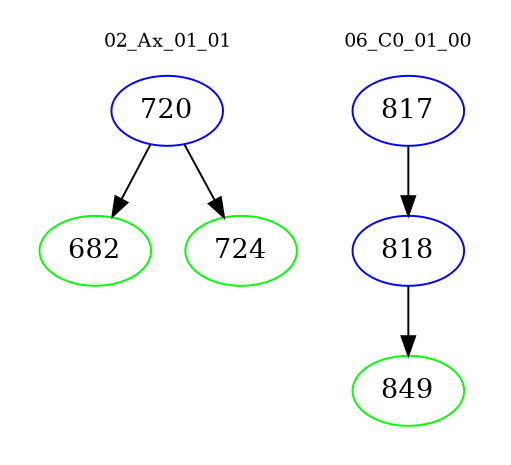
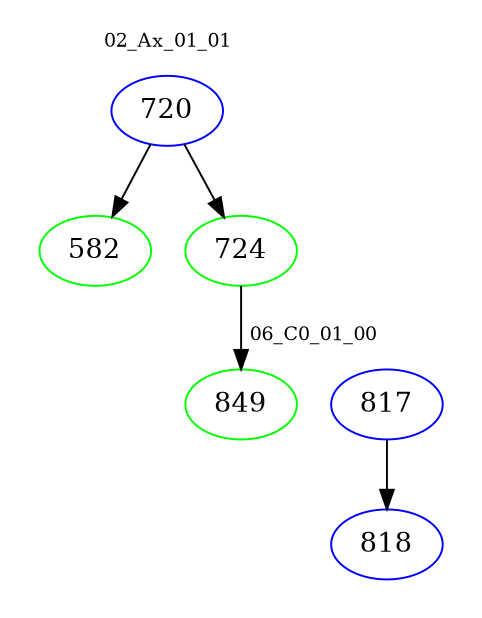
(95, 251) -> (95, 251)
(408, 311) -> (241, 329)
